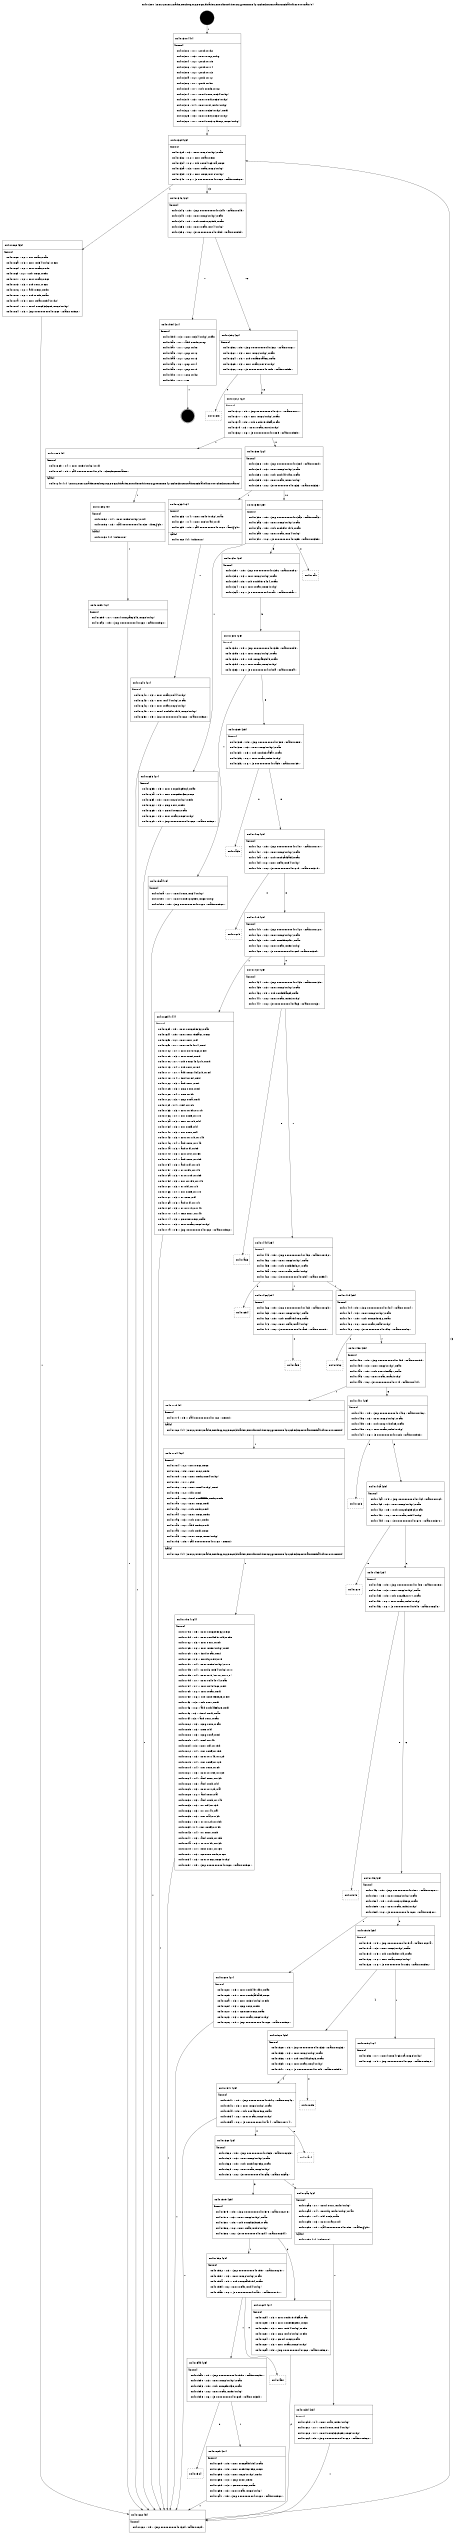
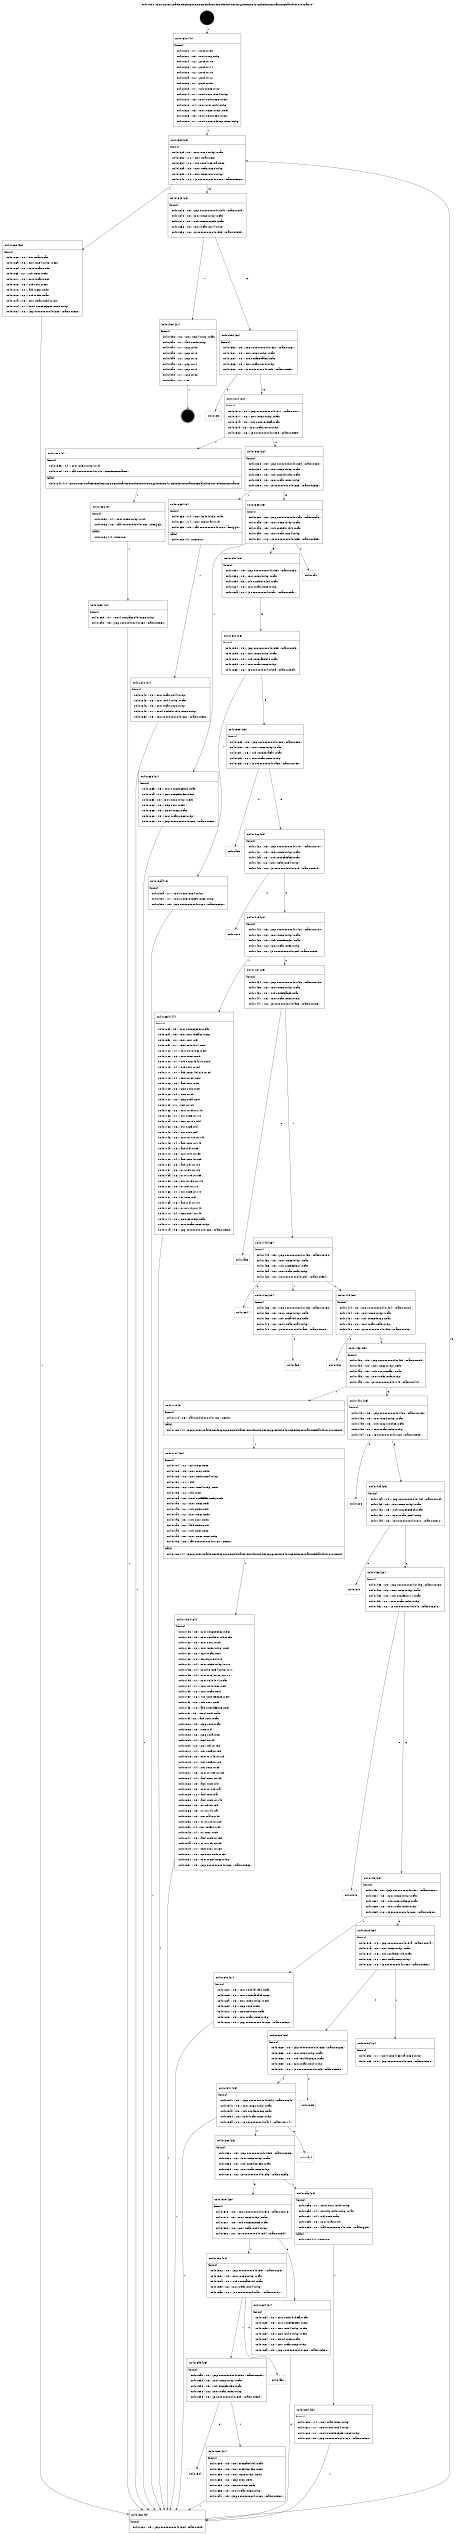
(286, 495) -> (286, 495)
